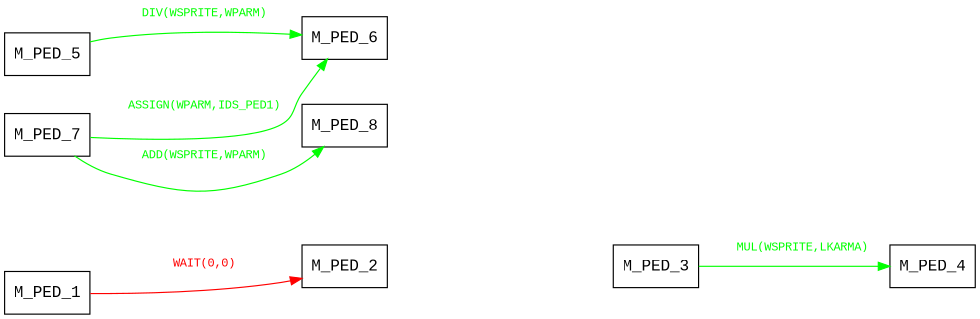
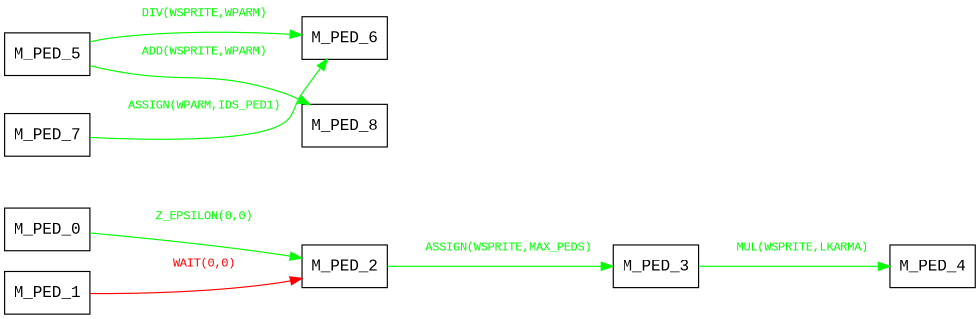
(195, 191) -> (196, 78)
none -> (47, 229)
none -> (494, 266)
